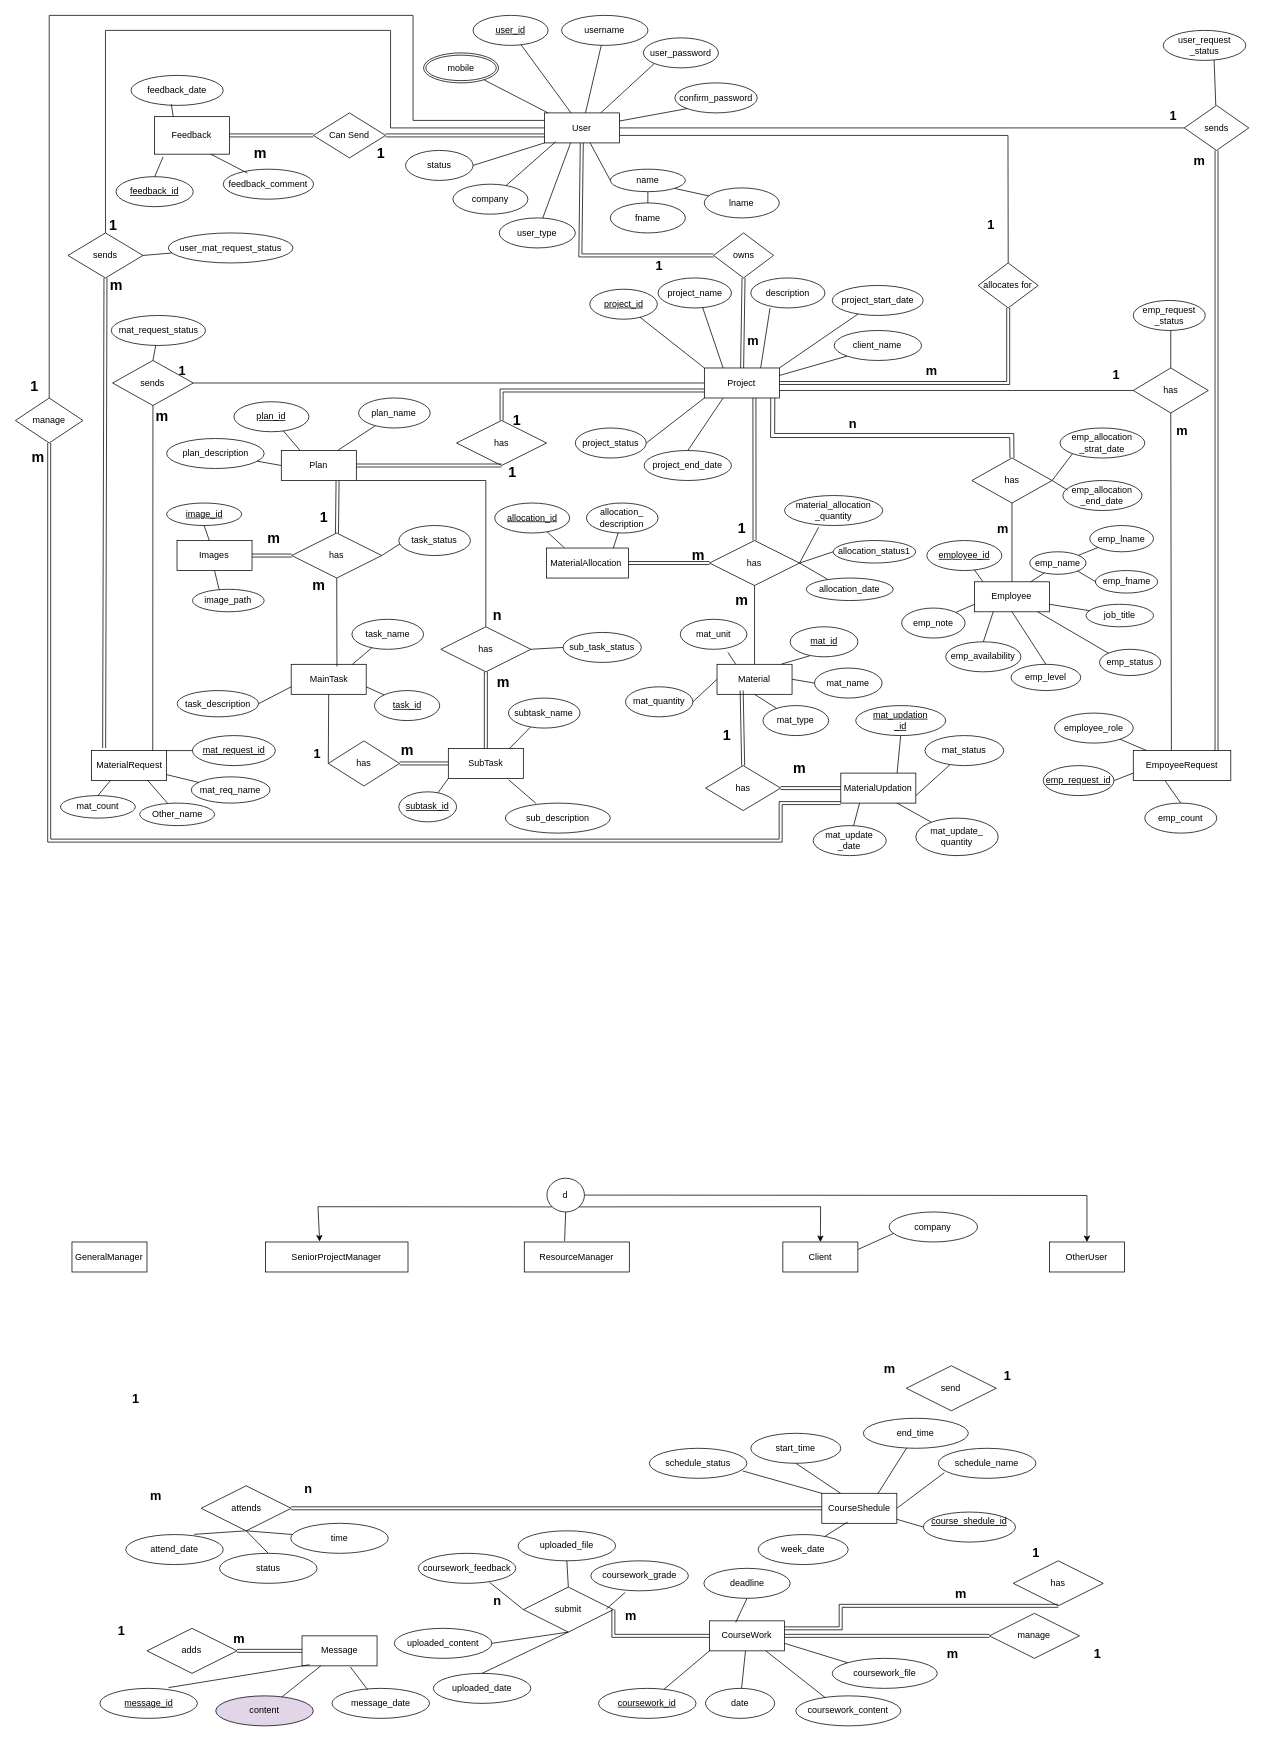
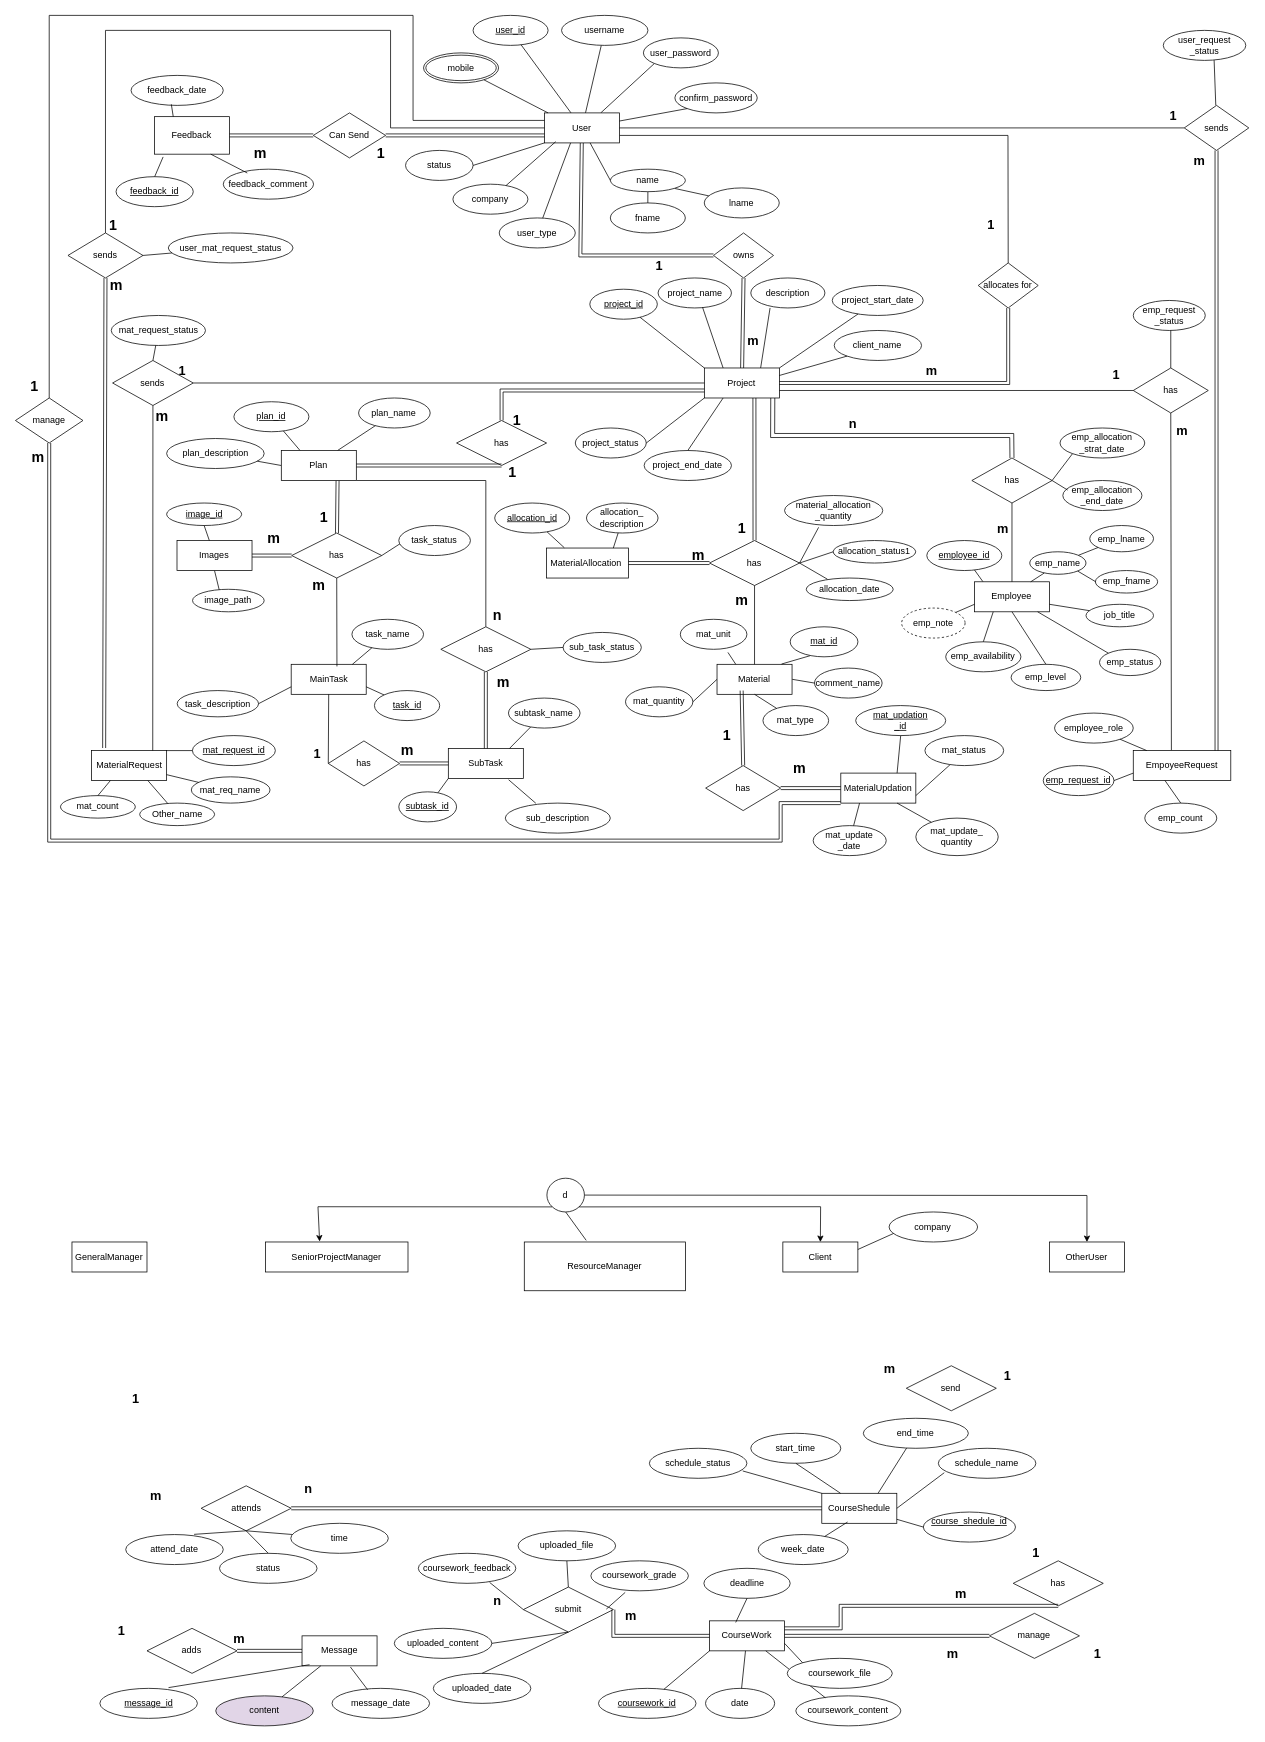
(933, 623) -> (933, 623)
(848, 683) -> (848, 683)
(577, 1257) -> (605, 1266)
(884, 1673) -> (839, 1673)
